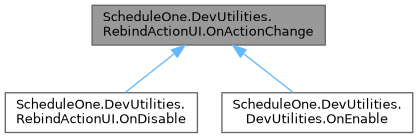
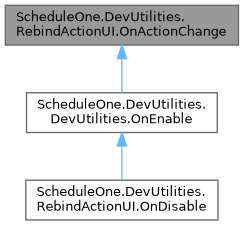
(150, 73) -> (122, 163)
